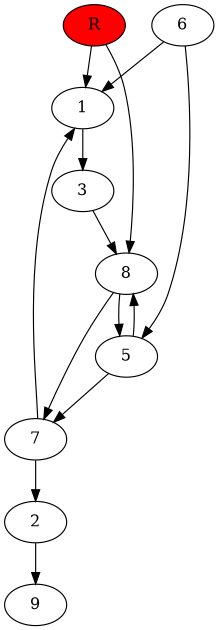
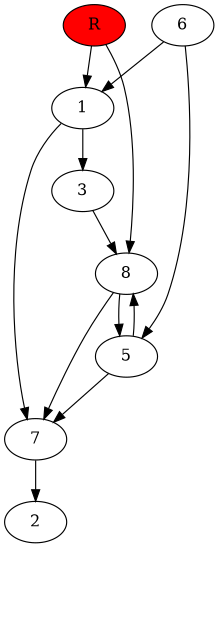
(34, 276) -> (15, 261)
(36, 605) -> none
